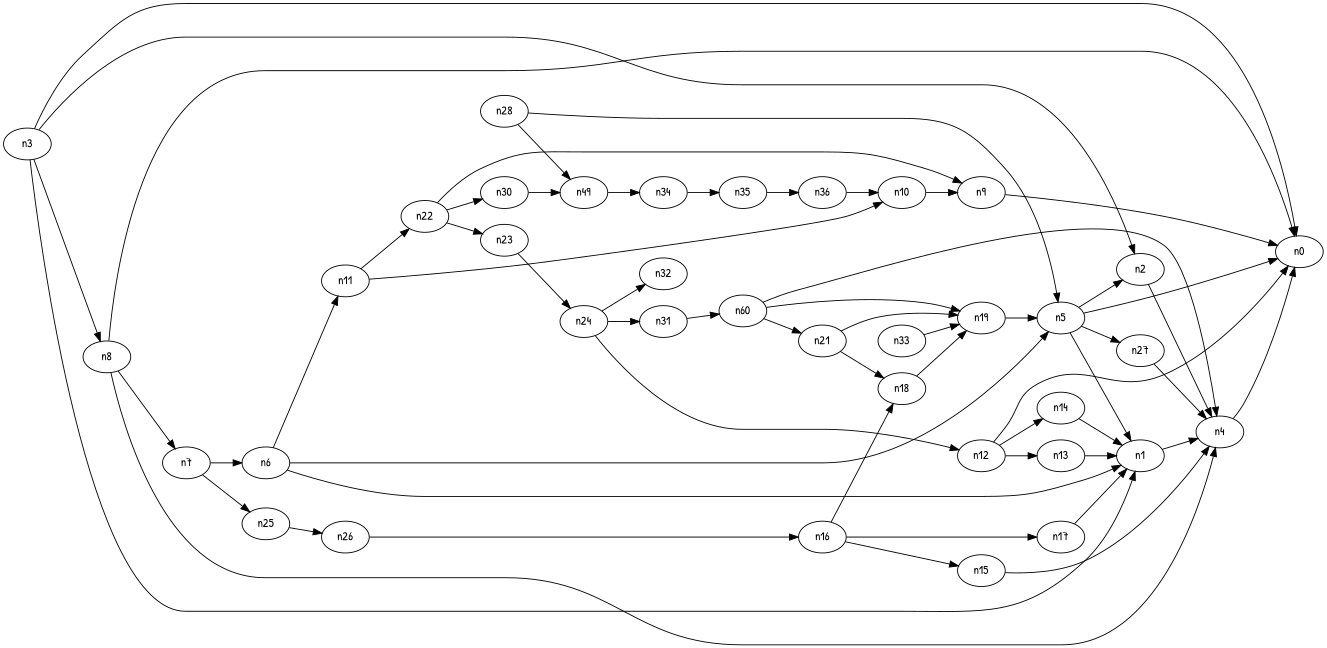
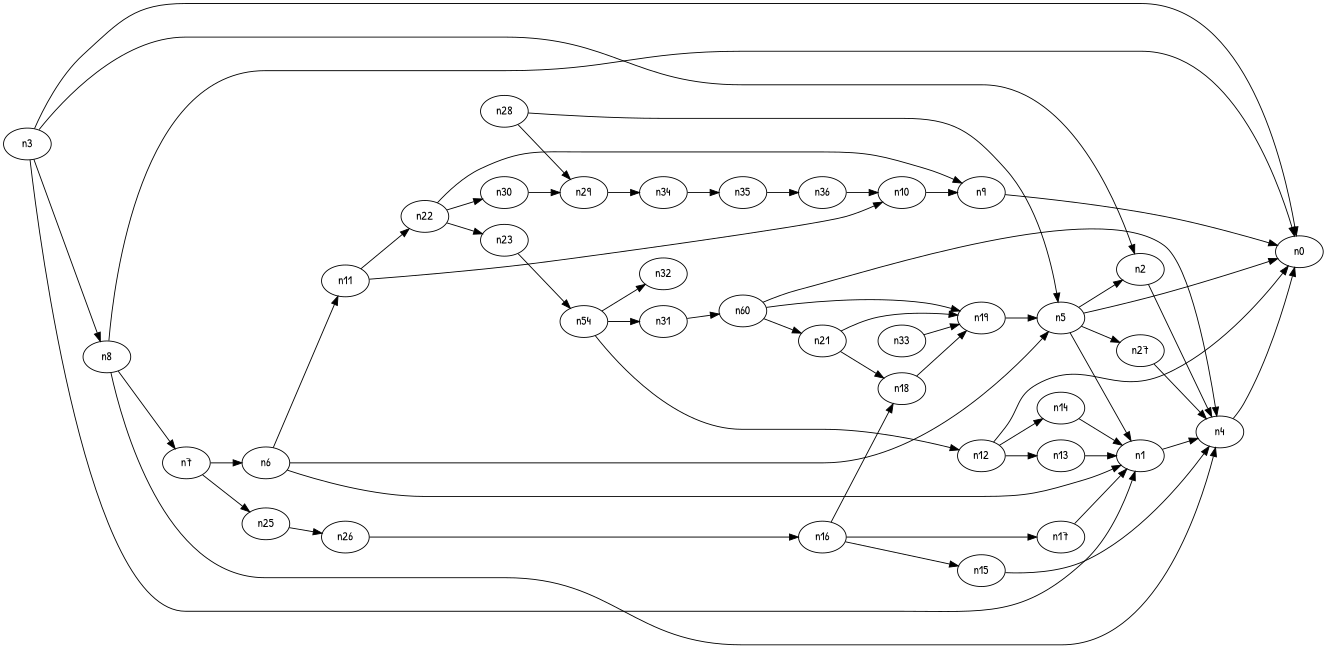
(584, 193) -> (584, 193)
(584, 322) -> (584, 322)
